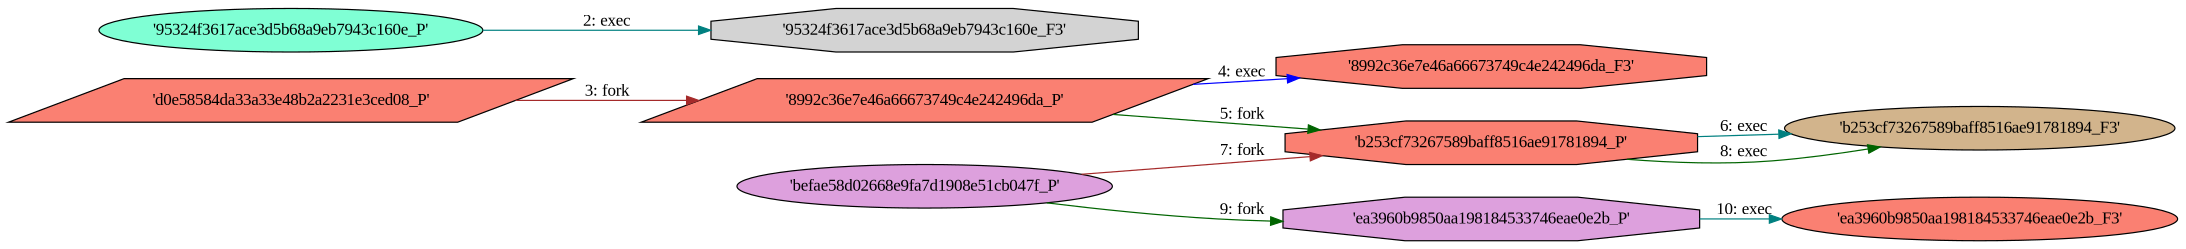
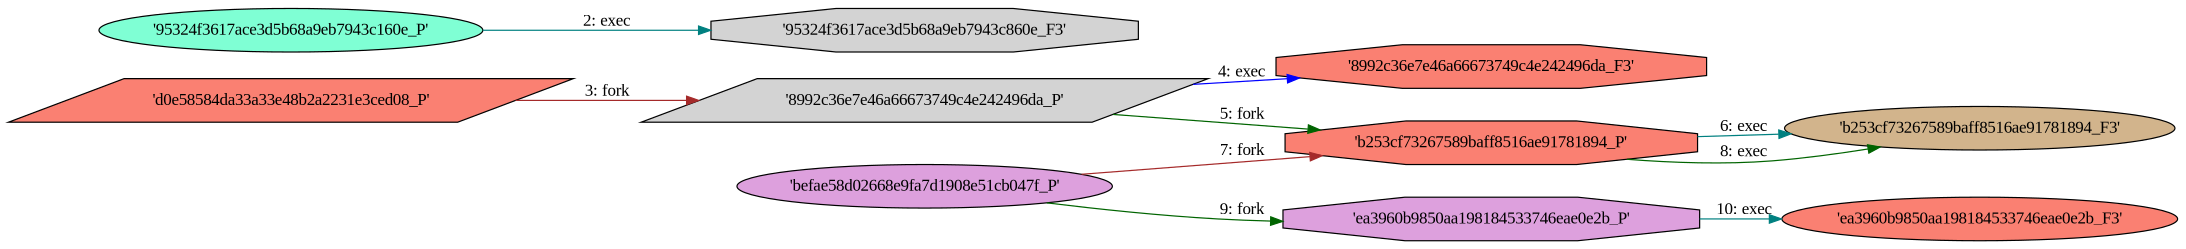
(925, 30) -> (925, 30)
(925, 100) -> (925, 100)
